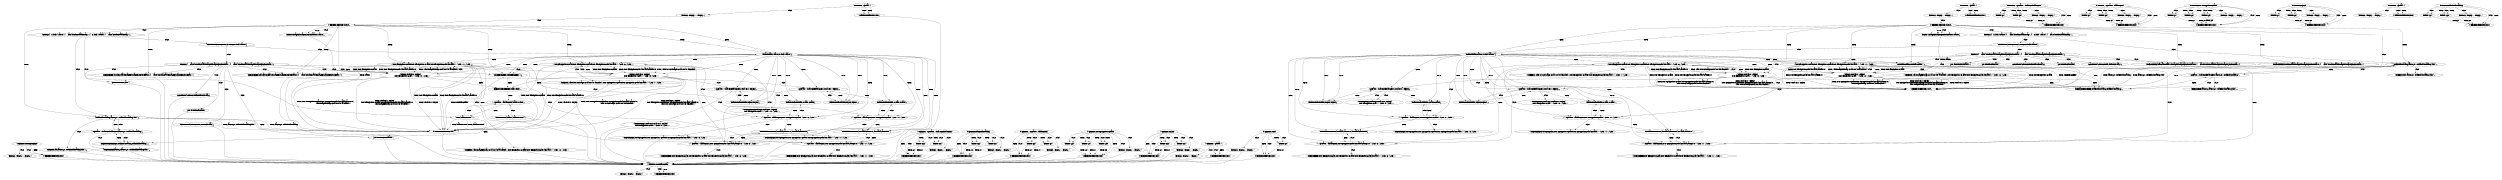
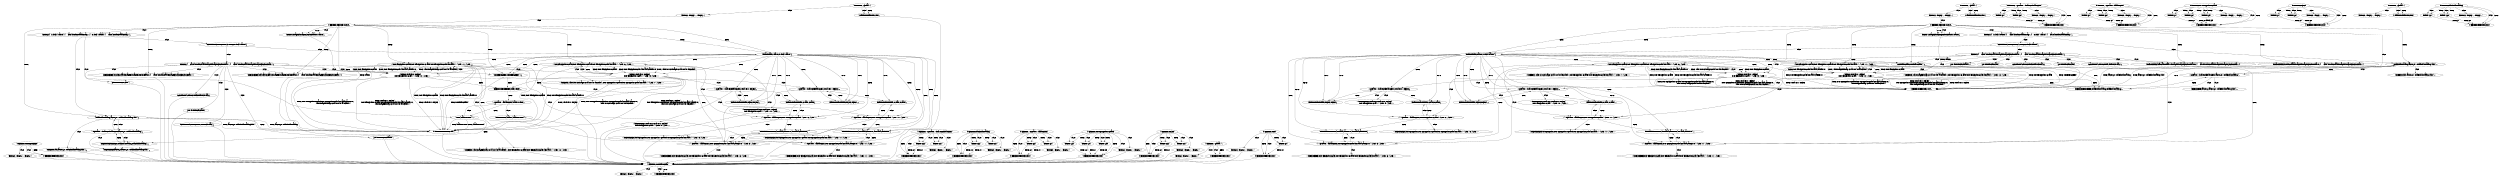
(511, 110) -> (506, 110)
